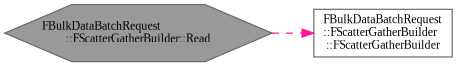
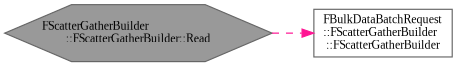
(138, 33) -> (138, 33)
